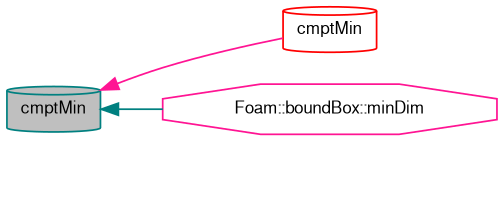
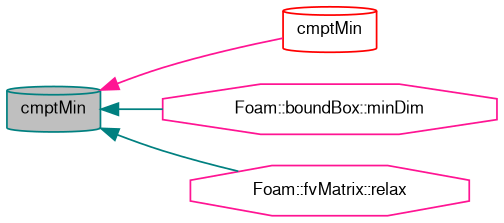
none -> (330, 191)
